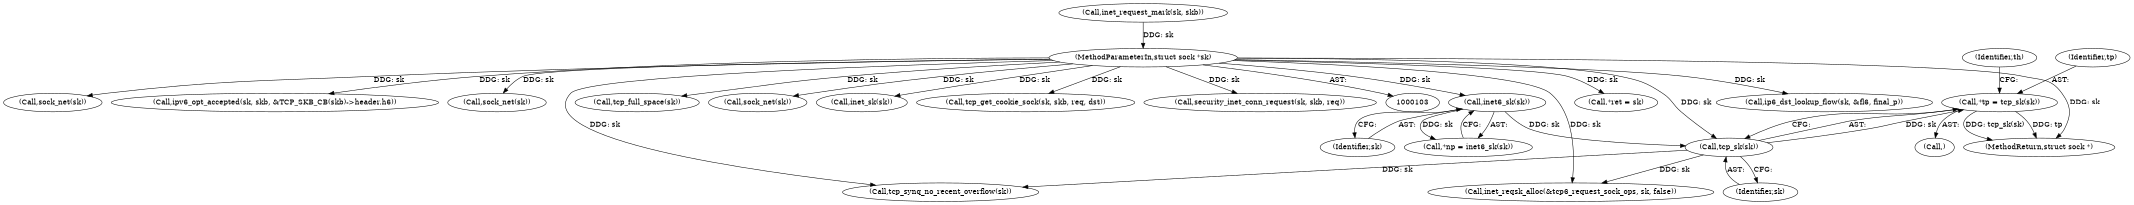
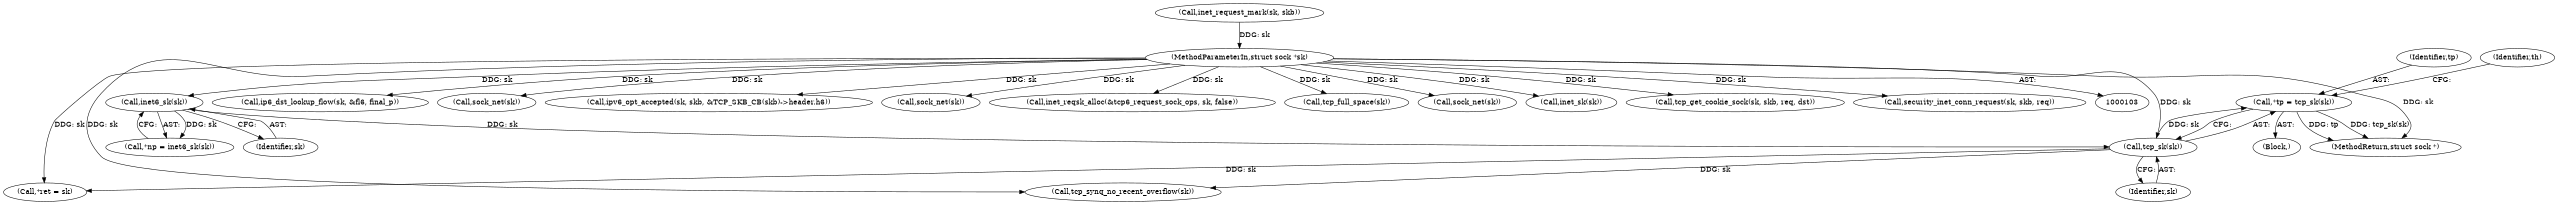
(1935, 147) -> (2277, 147)
(1655, 168) -> (1101, 170)
